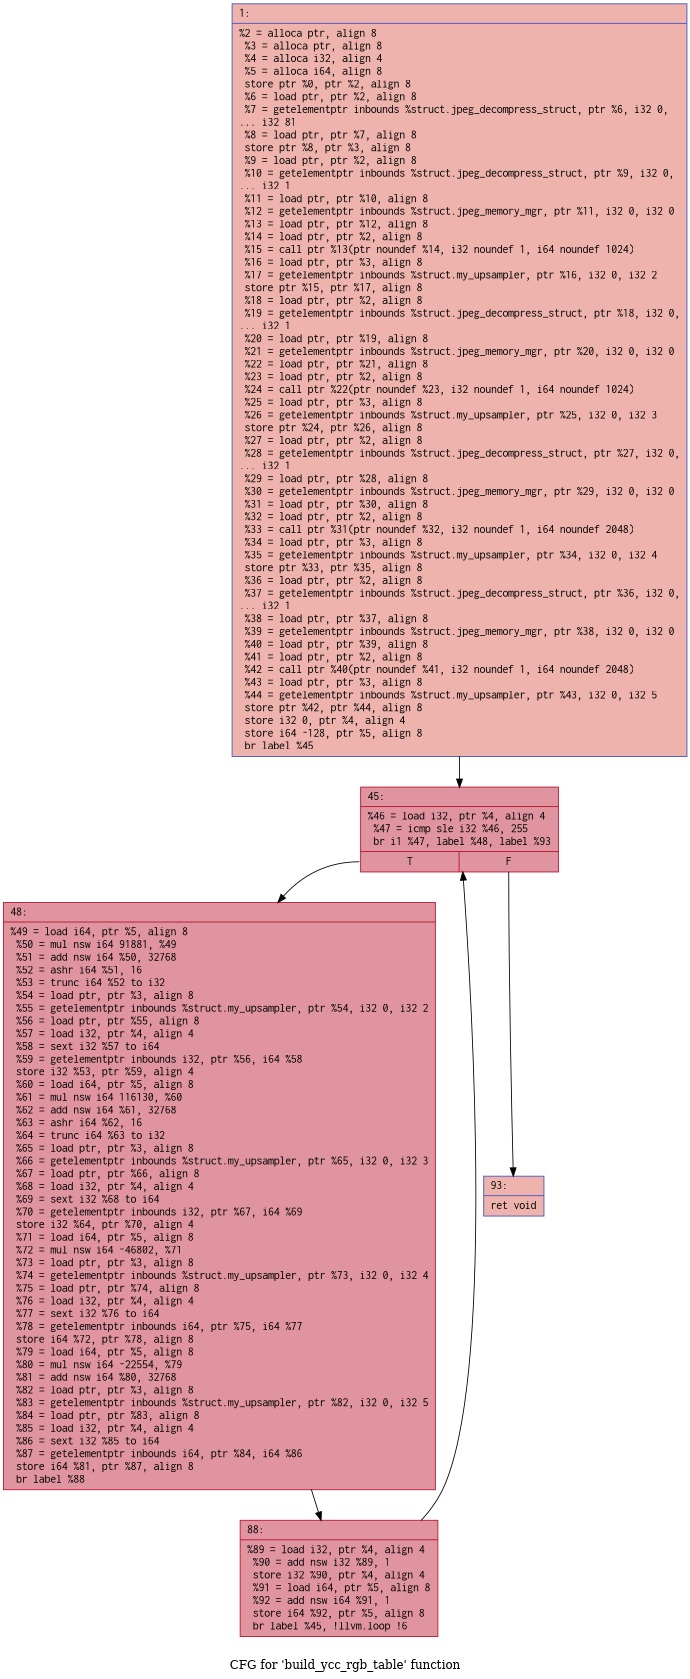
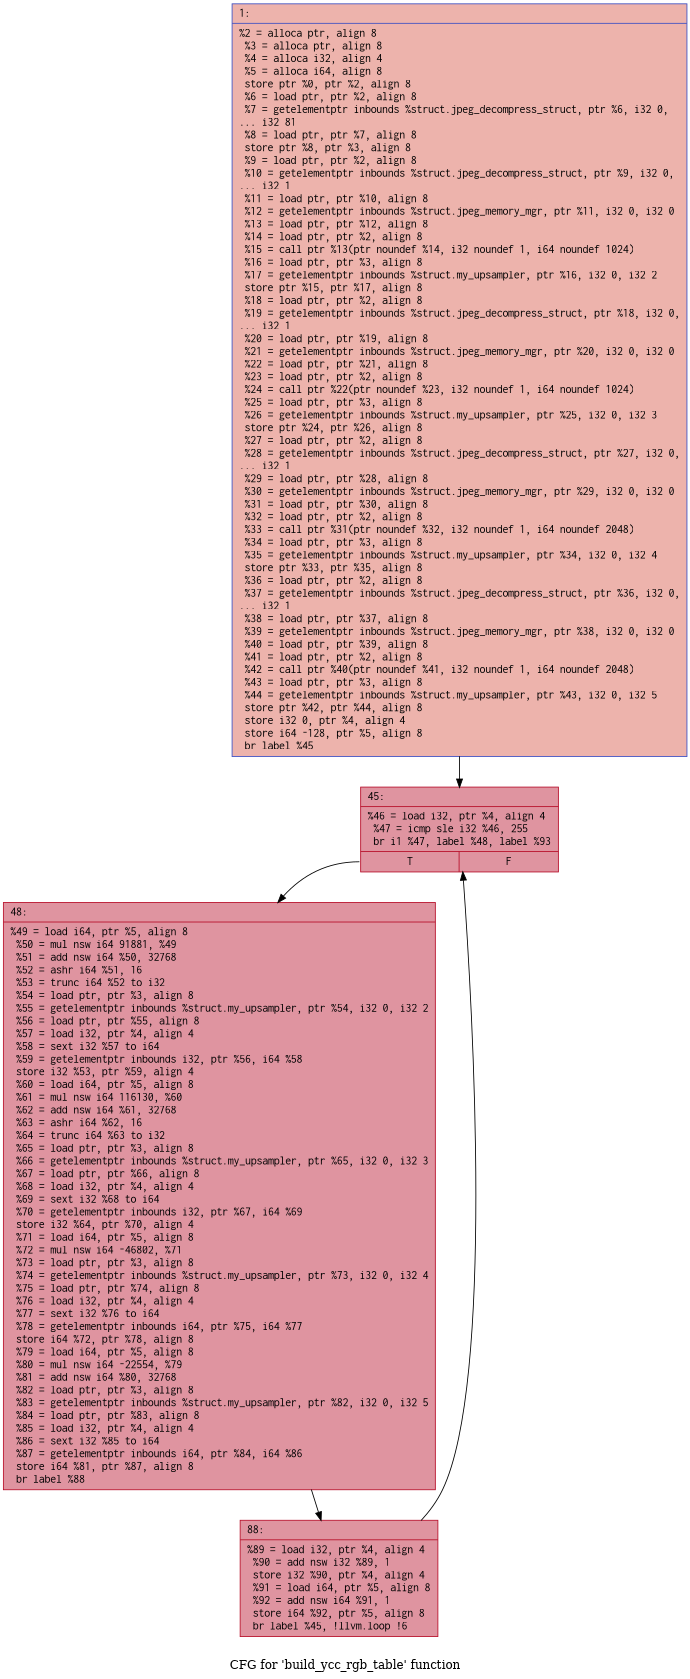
(514, 1196) -> none
